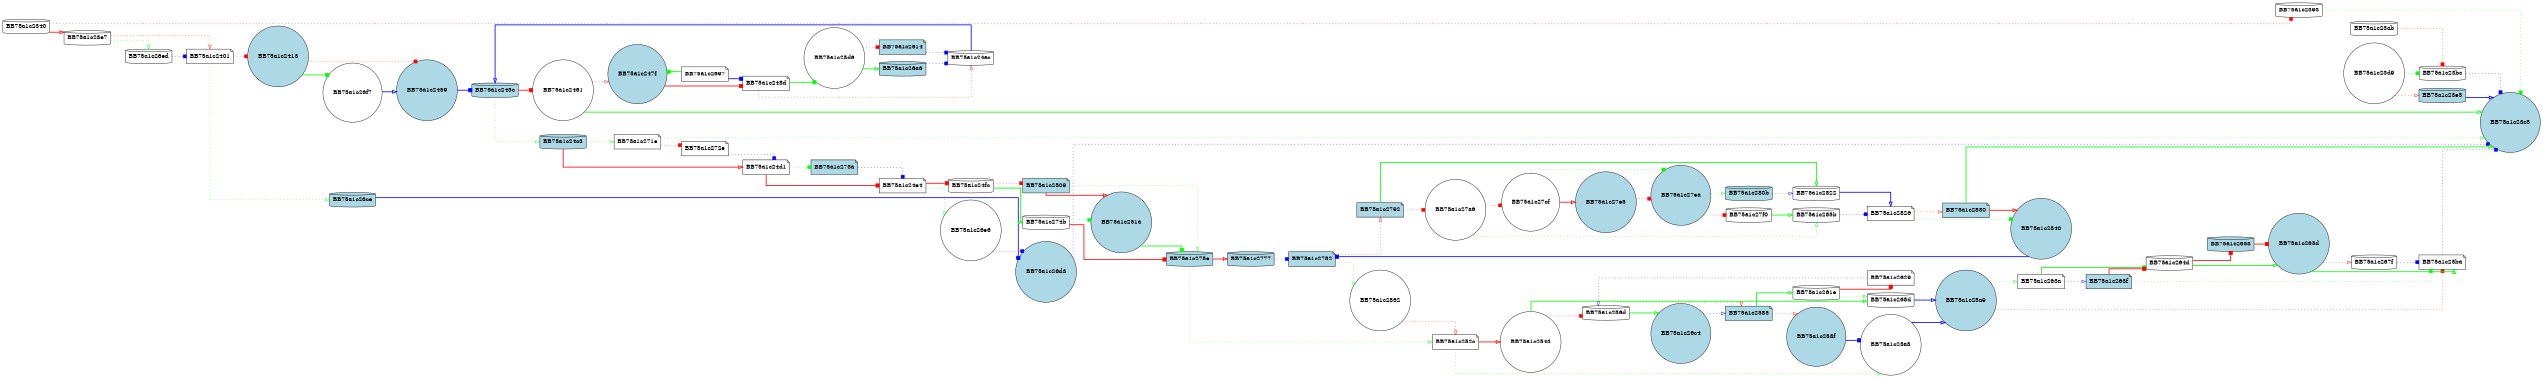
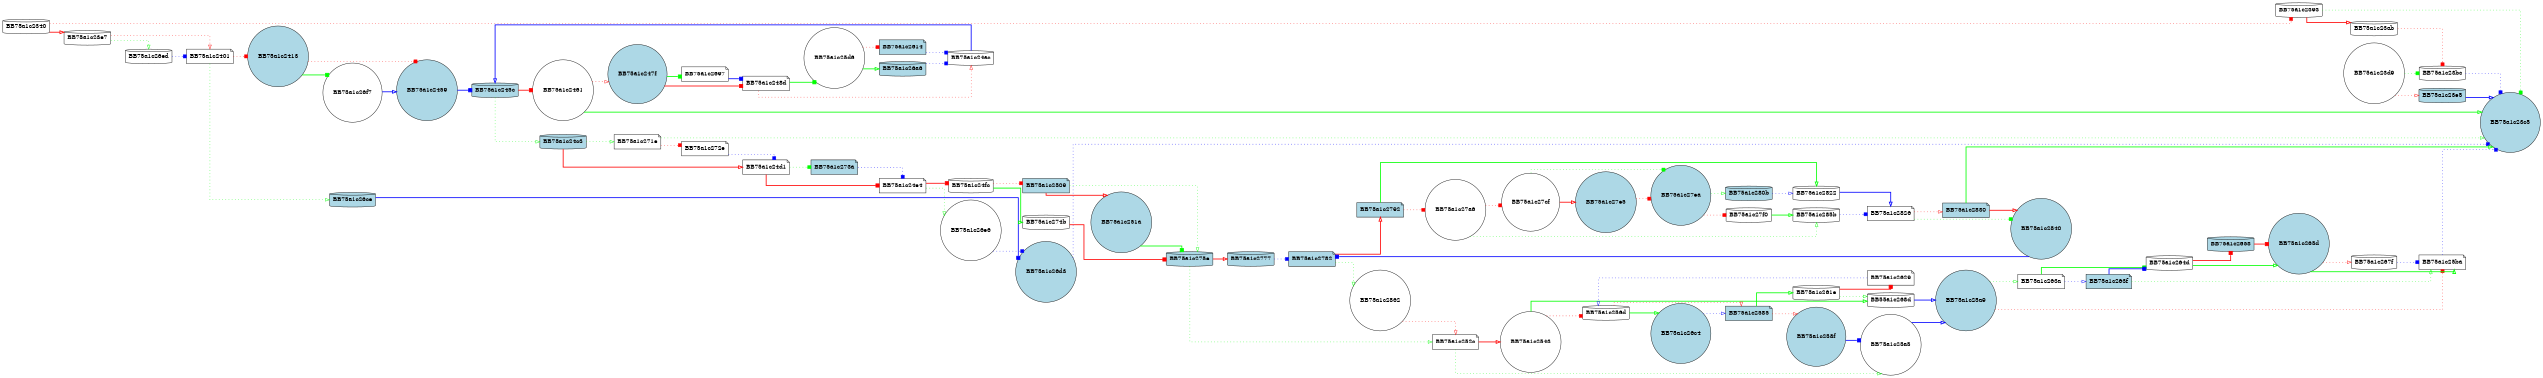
none -> (2324, 23)
(676, 72) -> (672, 77)
(1078, 220) -> none
(1374, 254) -> (1374, 254)
(2123, 269) -> (2123, 269)
(2285, 282) -> (2285, 282)
(1891, 300) -> (1891, 300)
